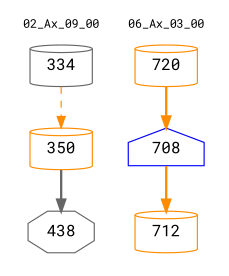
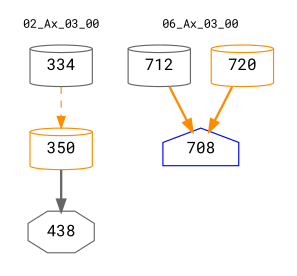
(62, 25) -> (62, 25)
(166, 183) -> (178, 104)
(166, 232) -> (159, 66)
